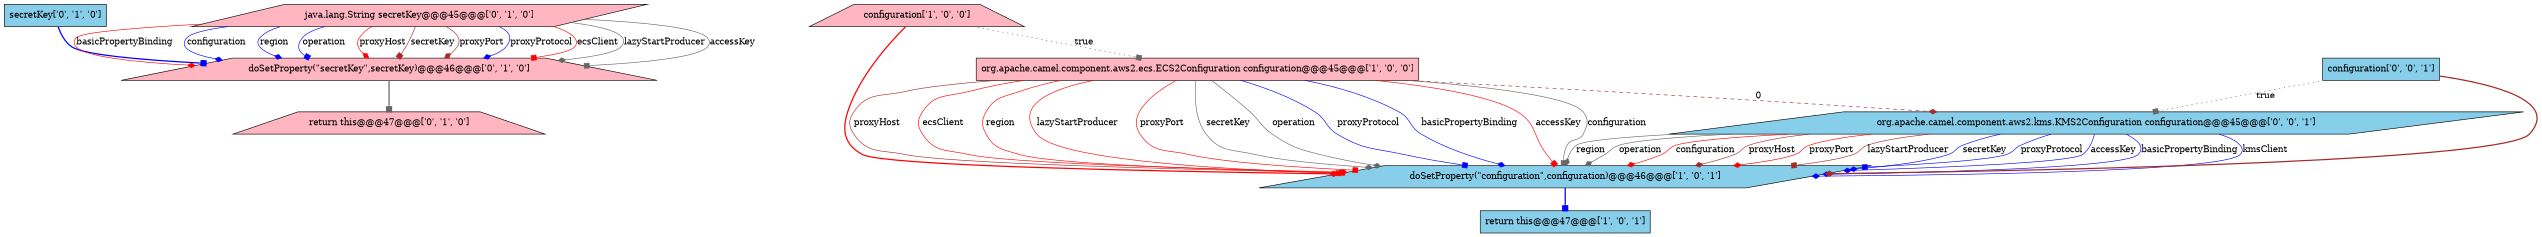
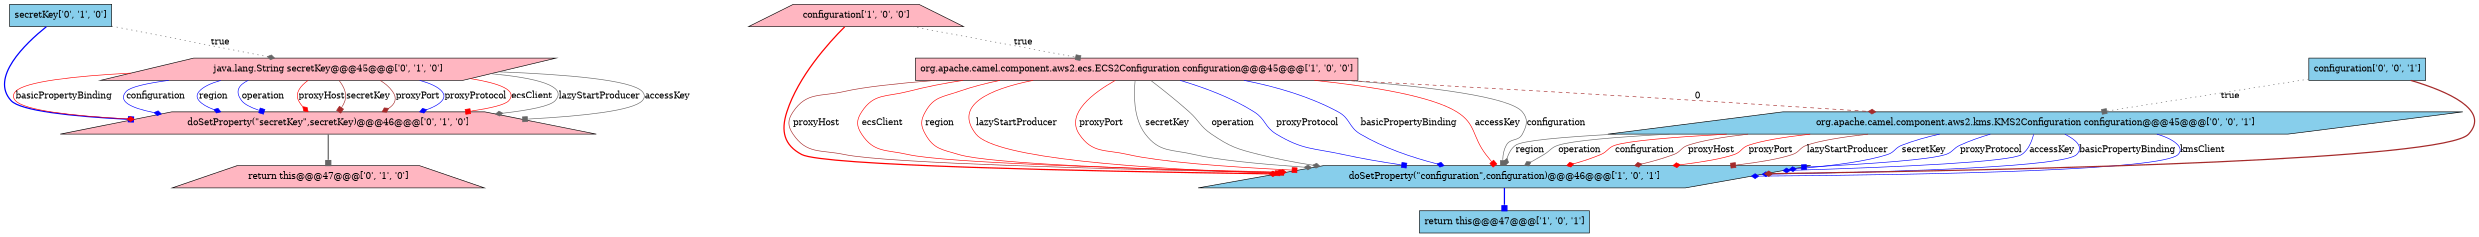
none -> (189, 41)
